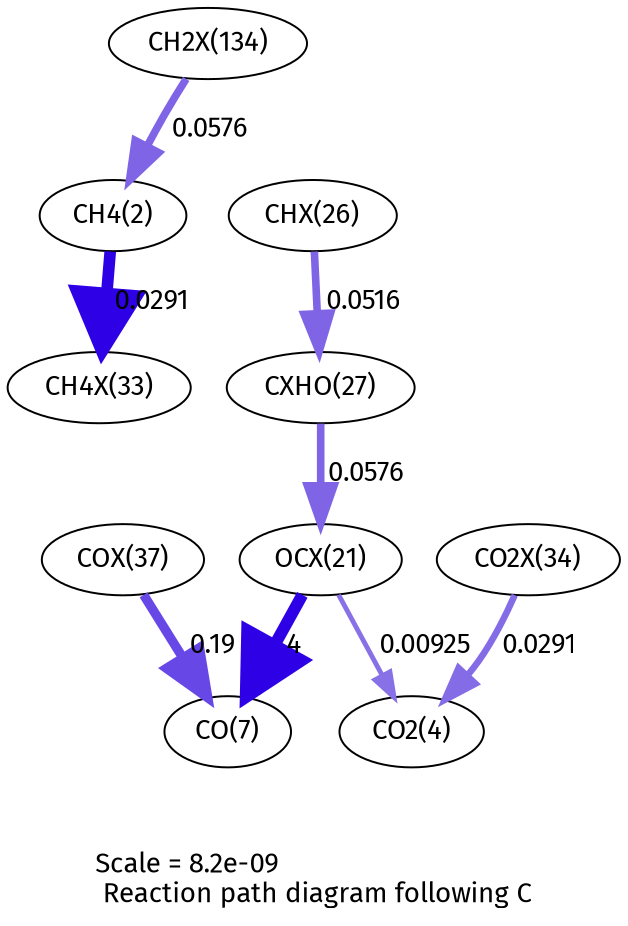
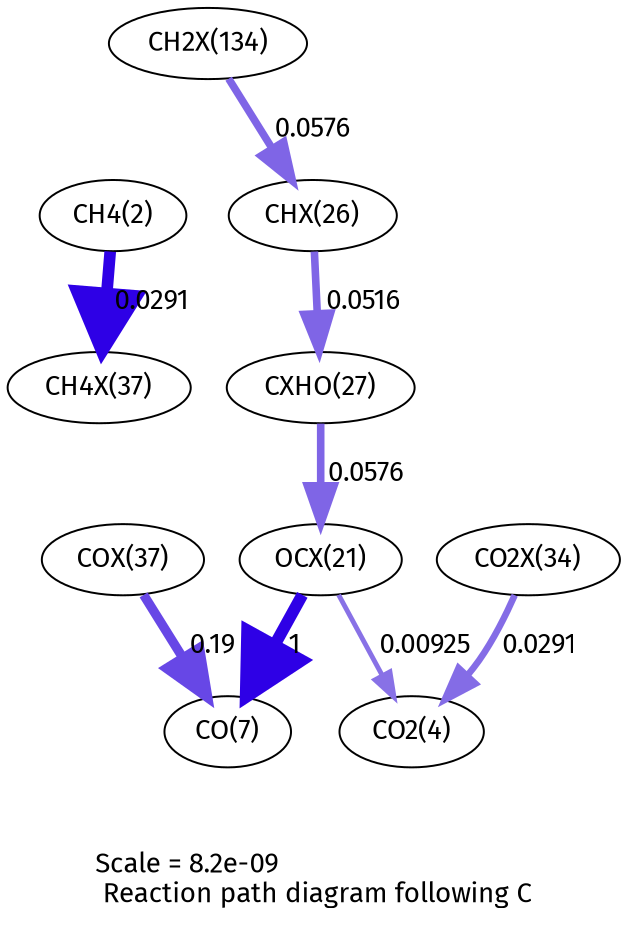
(166, 112) -> (250, 114)
(99, 388) -> (99, 388)
(291, 646) -> (291, 646)
